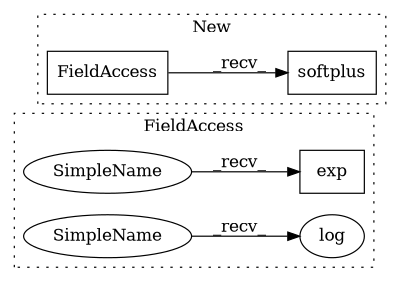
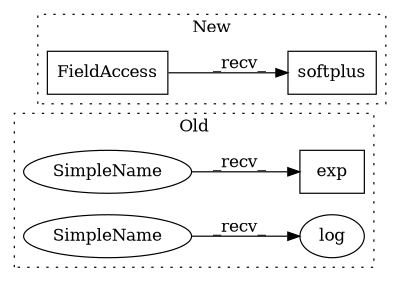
(194, 127) -> (194, 127)
